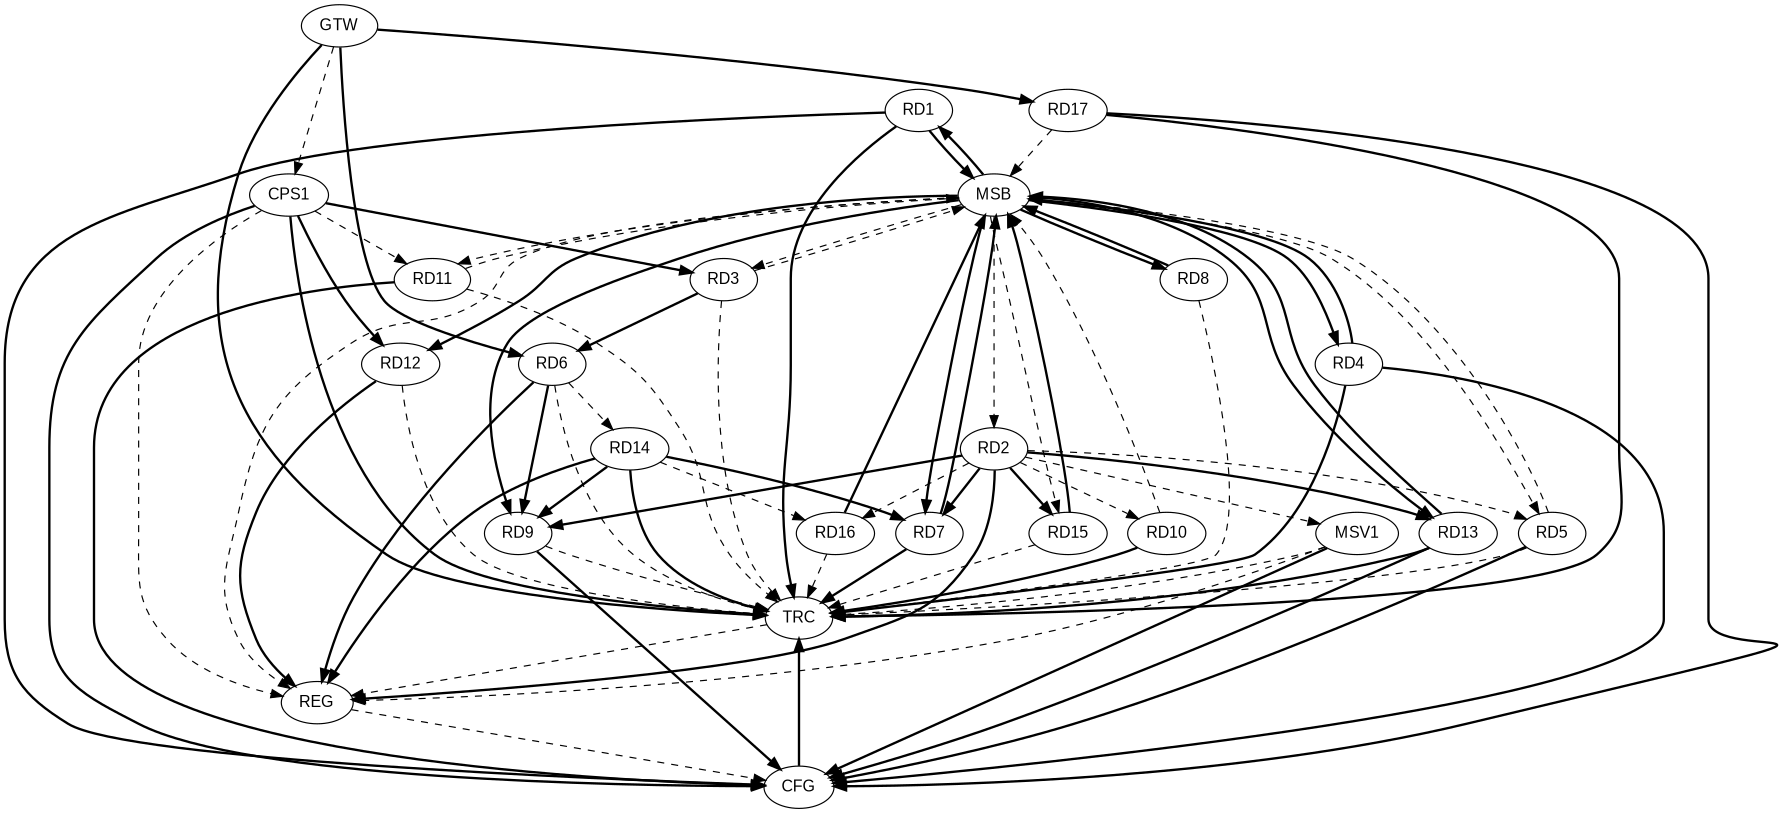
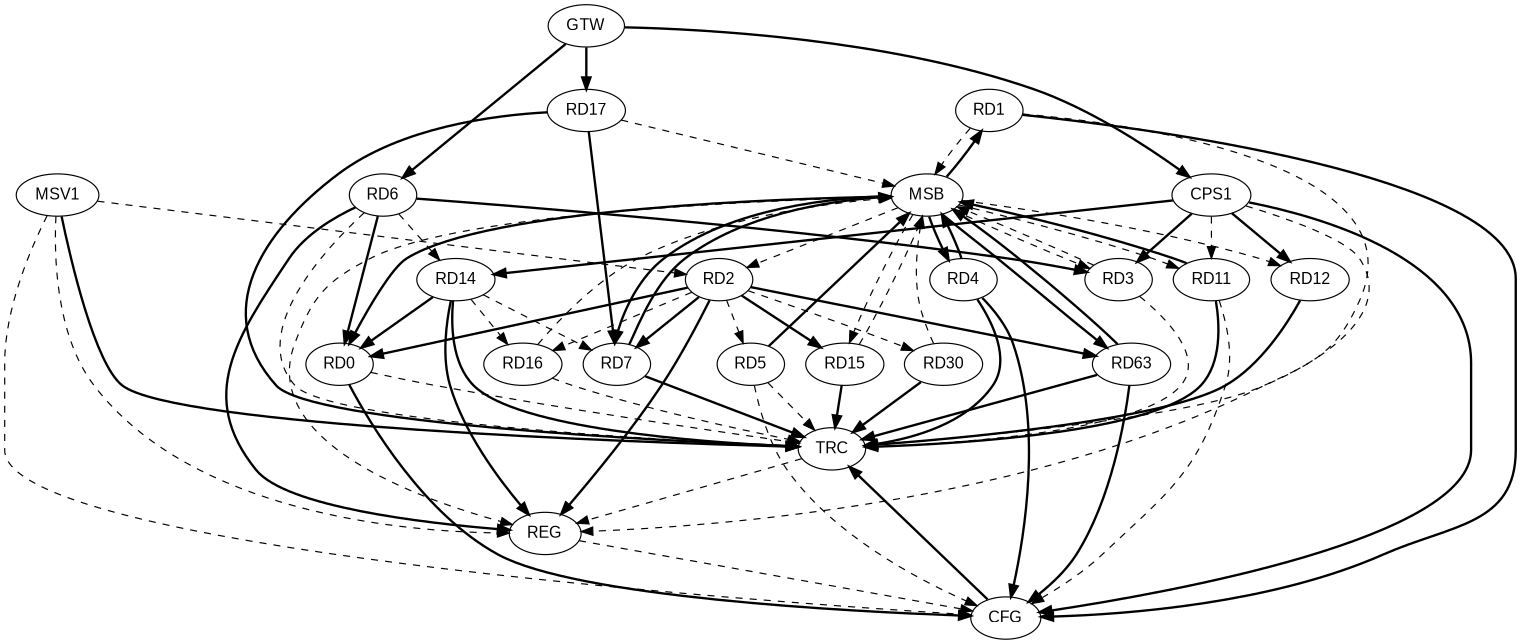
(316, 105) -> (914, 57)
(946, 150) -> (955, 146)
(704, 222) -> (1081, 231)
(618, 243) -> (1117, 225)
(1356, 261) -> (834, 284)
(1336, 262) -> none
(1194, 280) -> none
(644, 319) -> (763, 229)
(791, 336) -> (1365, 249)
(1045, 368) -> (890, 287)
(912, 370) -> (674, 243)
(660, 400) -> (1087, 427)
(775, 481) -> (522, 315)
(299, 482) -> none
(1167, 489) -> (386, 237)
(256, 513) -> none
(518, 533) -> (340, 364)
(1167, 533) -> (944, 364)
(1458, 533) -> (1132, 364)
(416, 537) -> (873, 233)
(938, 575) -> (839, 400)
(519, 576) -> (1201, 396)
(1087, 591) -> (362, 425)
(1718, 632) -> (601, 231)
(1082, 658) -> (351, 556)
(141, 681) -> (1182, 475)
(1192, 684) -> (832, 519)
